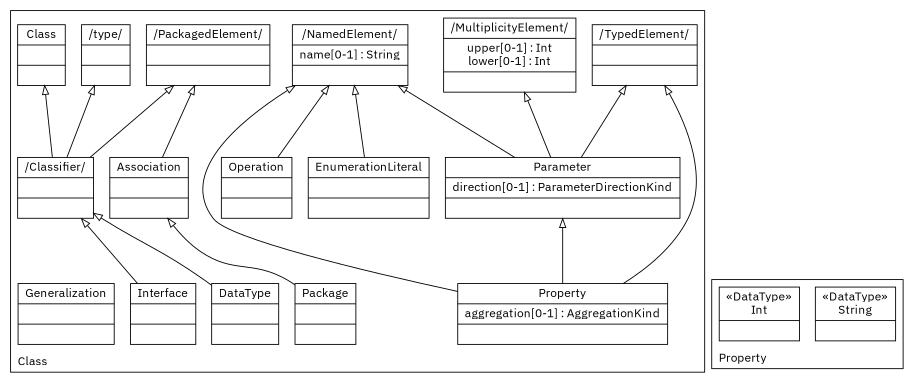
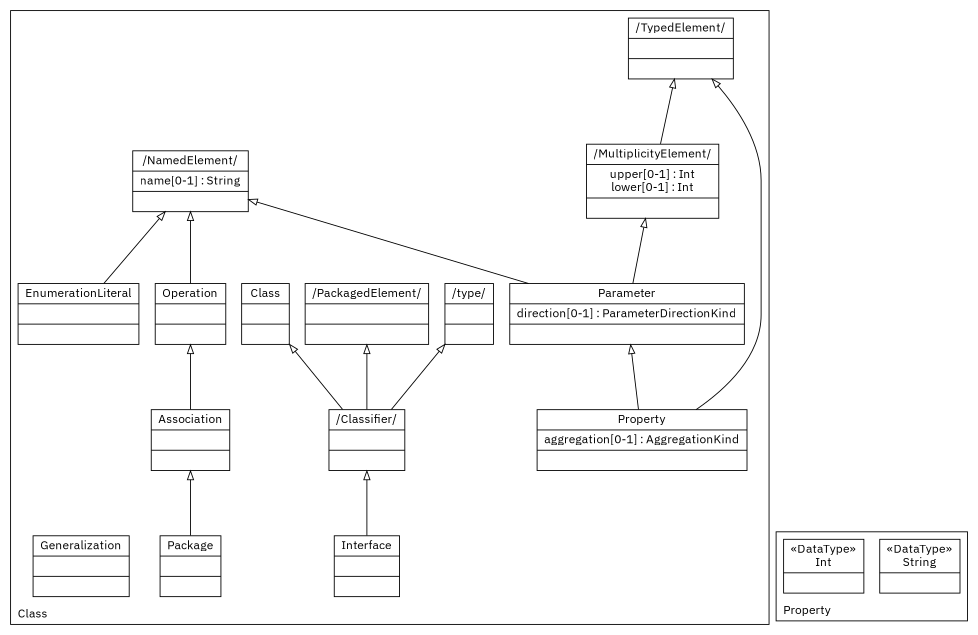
(177, 125) -> (190, 382)
(601, 125) -> (667, 116)
(253, 239) -> none
(245, 314) -> none
